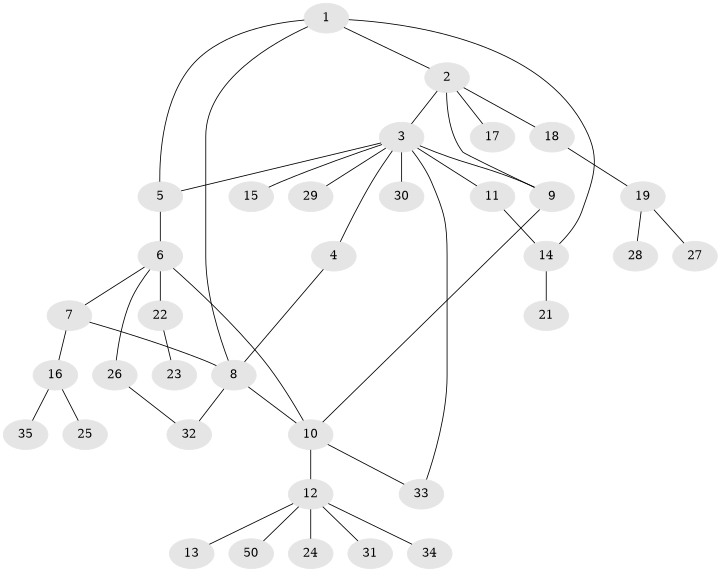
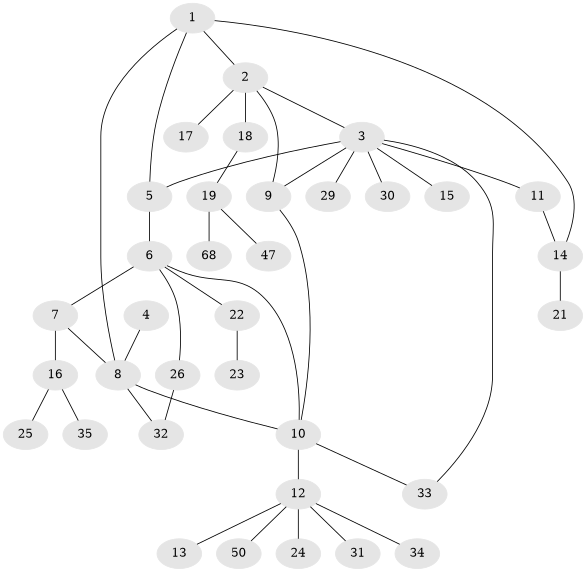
(364, 195) -> none
(635, 256) -> (209, 256)
(695, 256) -> (269, 256)
